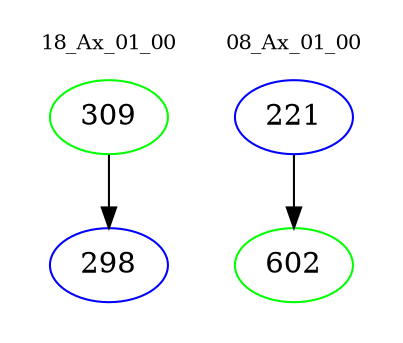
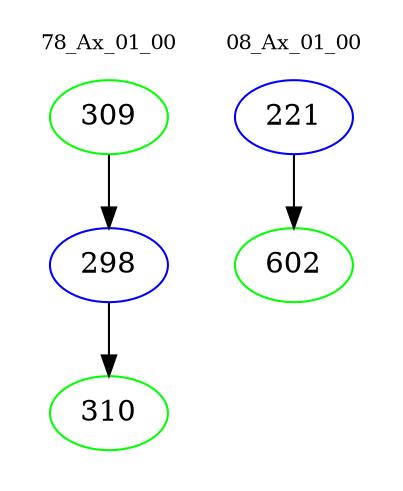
(109, 44) -> (109, 44)
none -> (109, 413)
